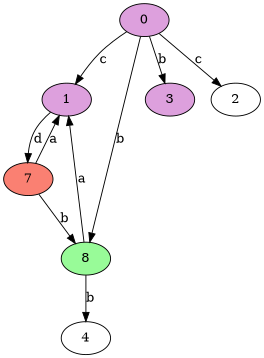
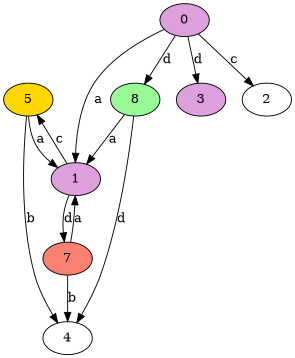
(103, 60) -> (98, 100)
(163, 60) -> (198, 60)
none -> (28, 100)
(121, 139) -> (167, 60)
(54, 215) -> (68, 294)
(90, 298) -> (122, 219)
